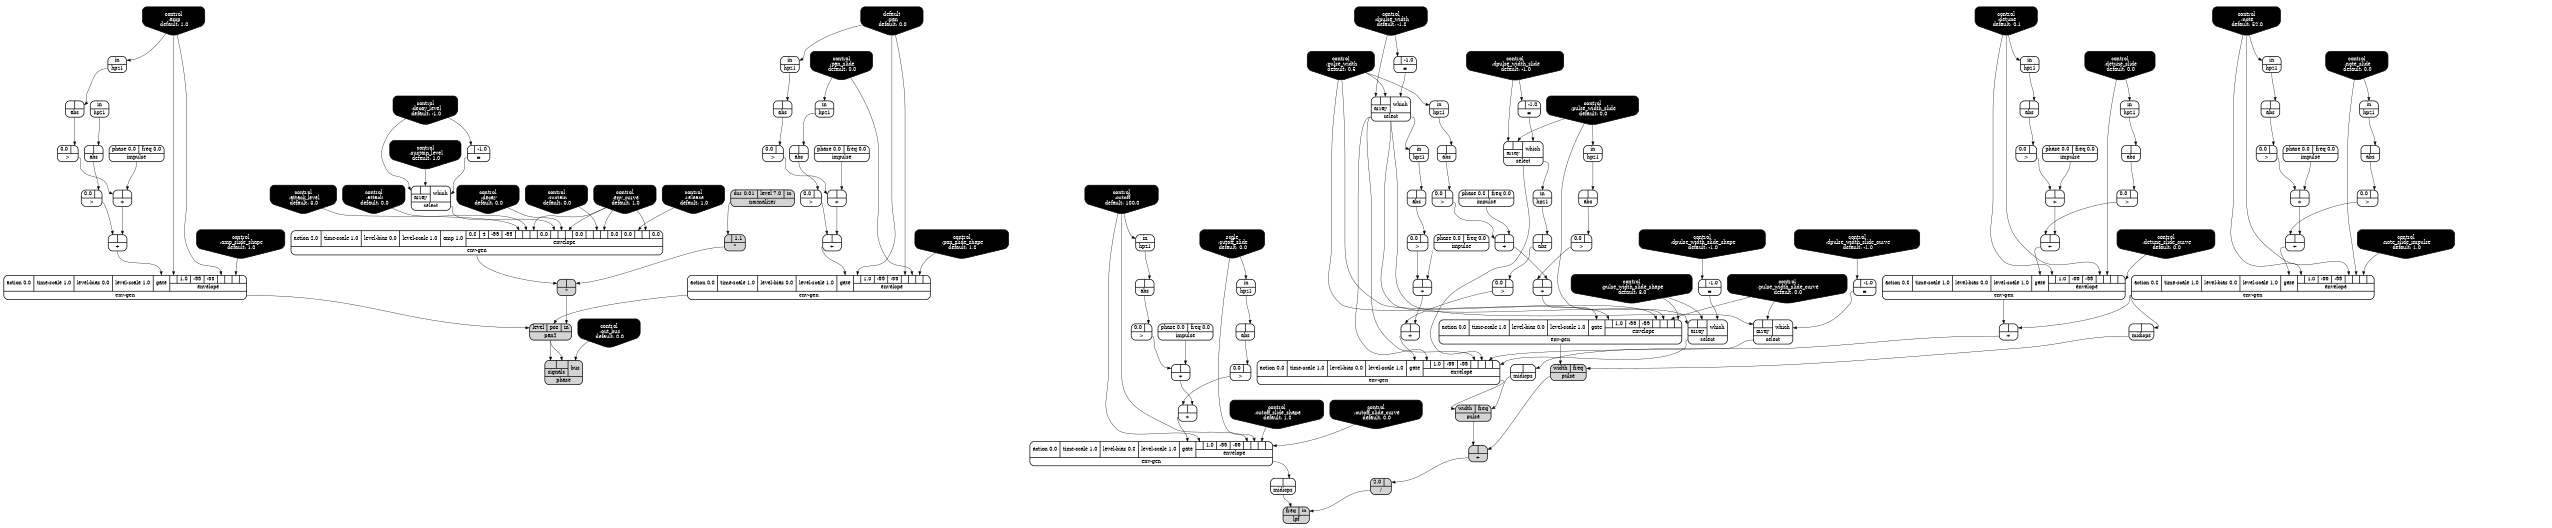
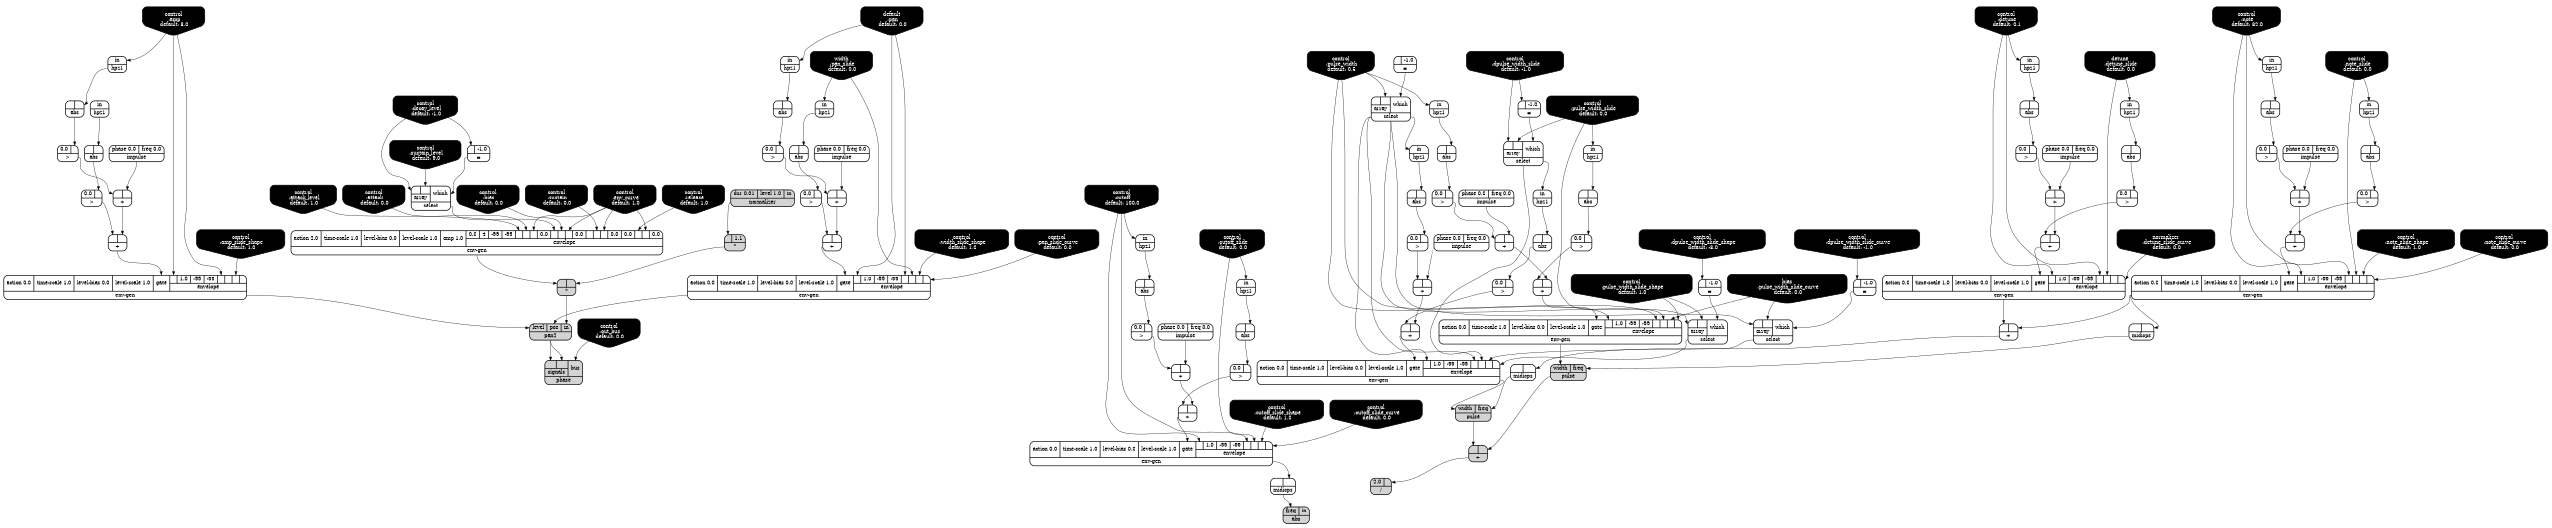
(174, 20) -> (174, 20)
(1391, 20) -> none
(2247, 20) -> (2247, 20)
(841, 64) -> (841, 64)
(2120, 64) -> (2120, 64)
(425, 154) -> (425, 154)
(771, 194) -> (771, 194)
(303, 198) -> (303, 198)
(488, 198) -> (488, 198)
(962, 243) -> (962, 243)
none -> (1057, 243)
(1232, 243) -> (1232, 243)
(1702, 243) -> (1702, 243)
(2166, 243) -> (2166, 243)
(2406, 243) -> (2406, 243)
none -> (2504, 243)
(1632, 287) -> (1632, 287)
(1787, 287) -> (1787, 287)
(1341, 500) -> none
(1296, 519) -> (1296, 519)
